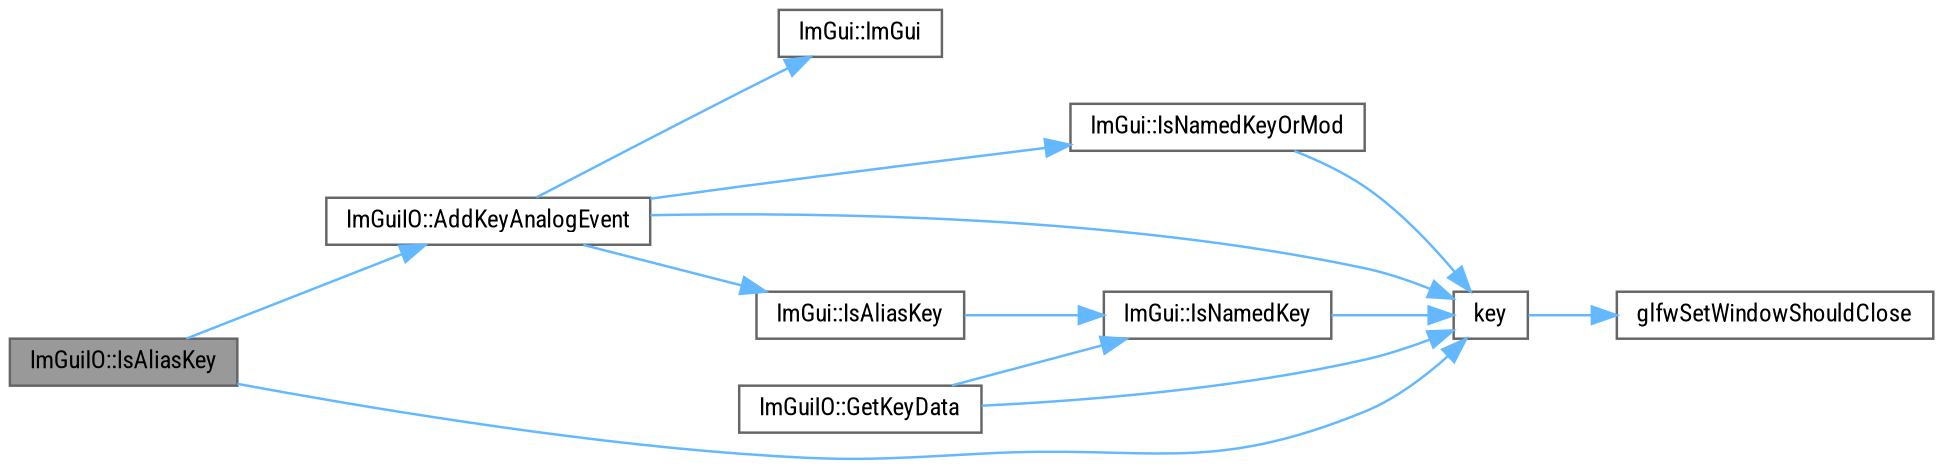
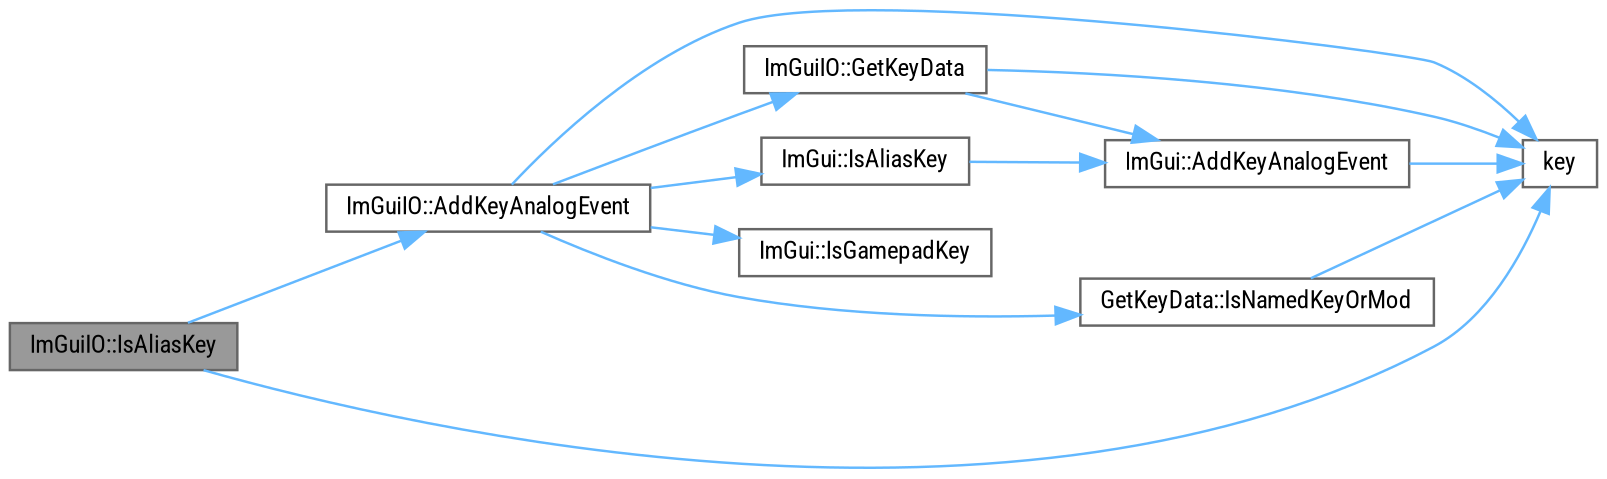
(860, 33) -> (865, 253)
(1218, 127) -> (1257, 302)
none -> (663, 143)
(1218, 315) -> (1257, 164)
(1775, 315) -> none
